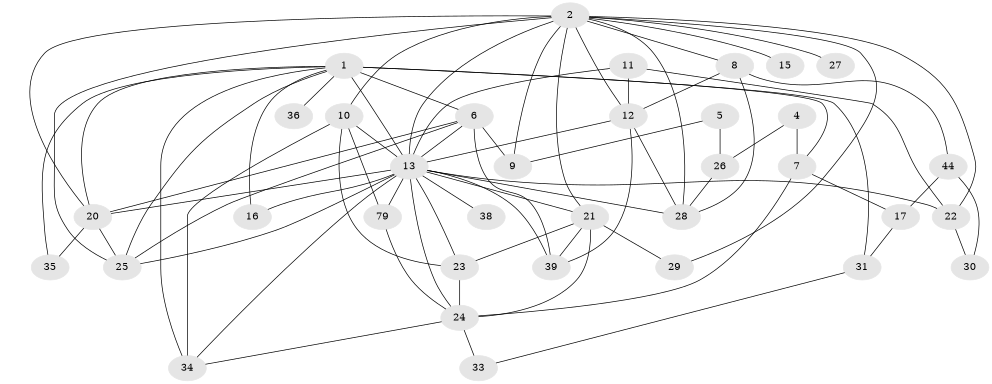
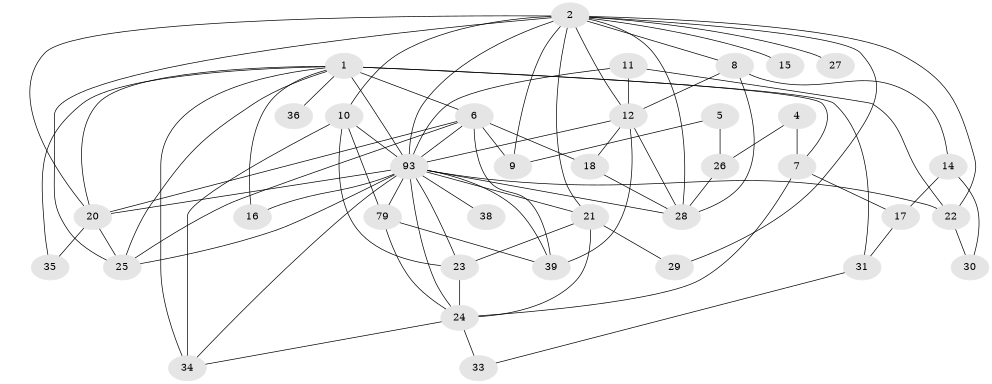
(409, 167) -> (409, 167)
none -> (590, 167)
(948, 167) -> (948, 167)
(571, 242) -> (467, 242)
